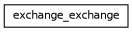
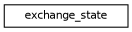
(66, 16) -> (66, 16)
